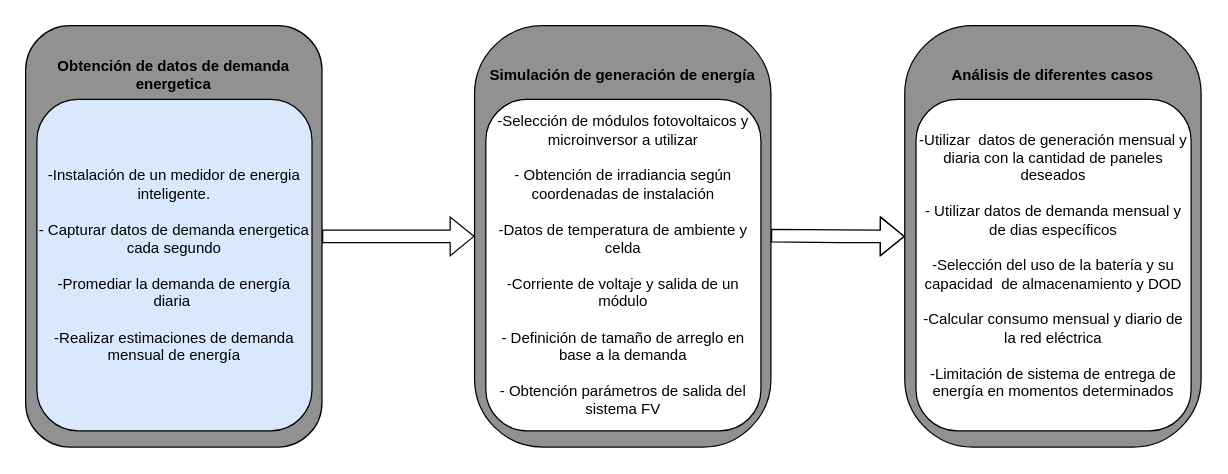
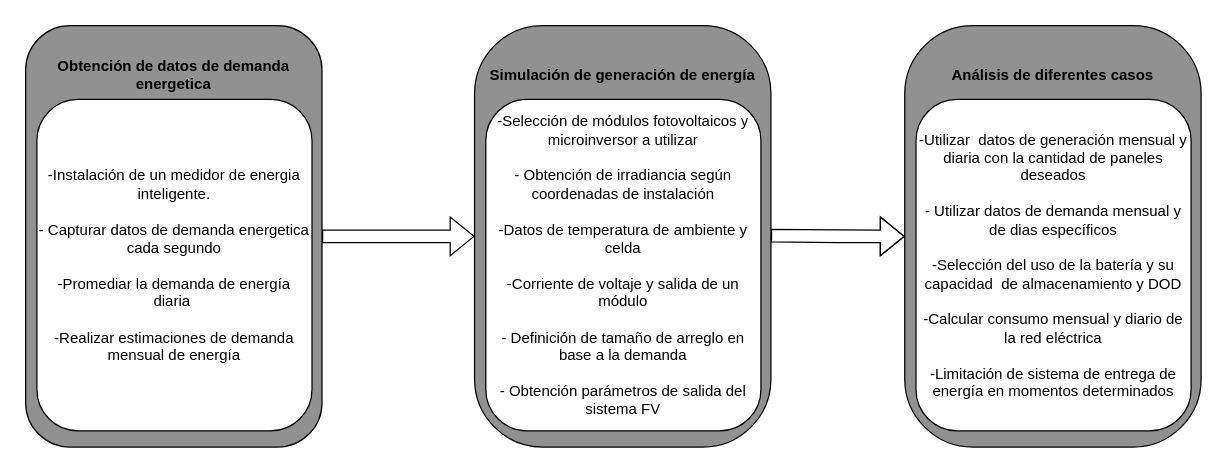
(174, 265) -> (174, 265)
